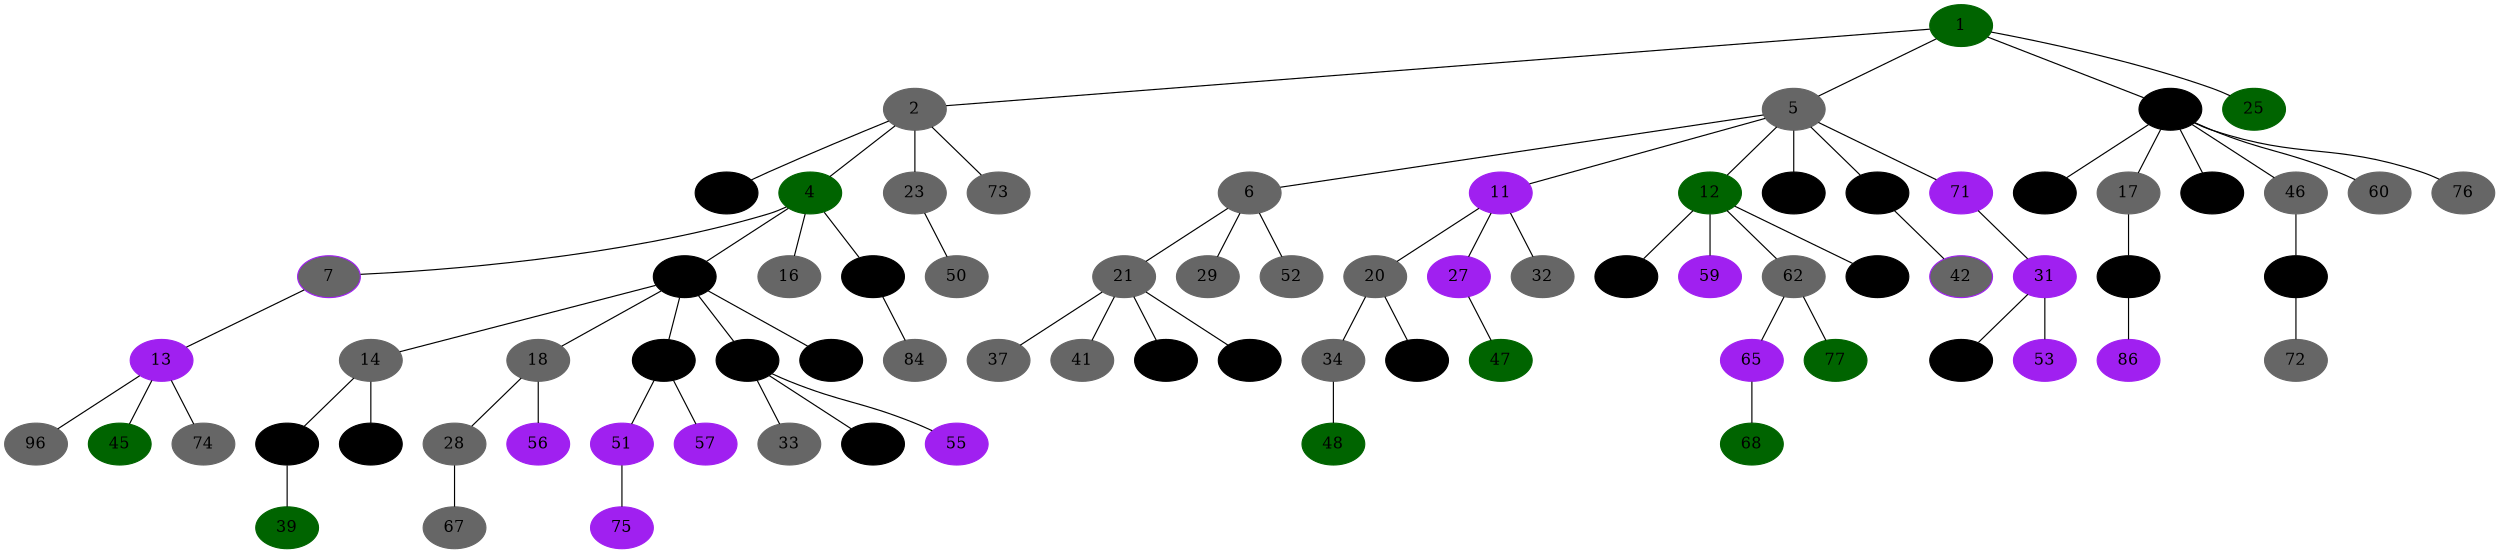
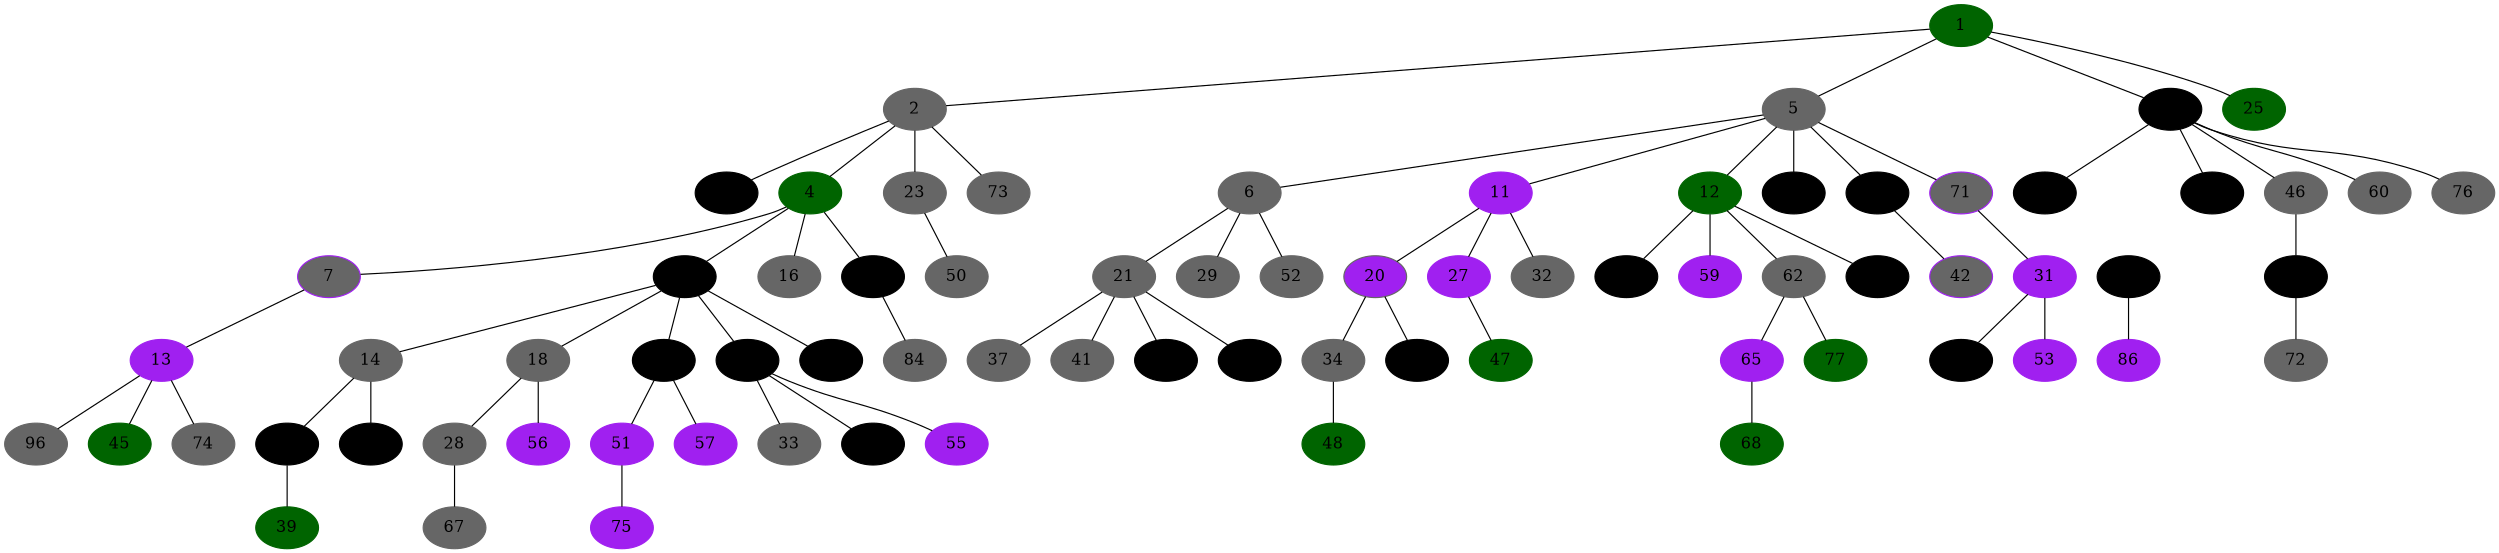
(1961, 193) -> (1961, 193)
(2129, 193) -> none
(1375, 277) -> (1375, 277)
